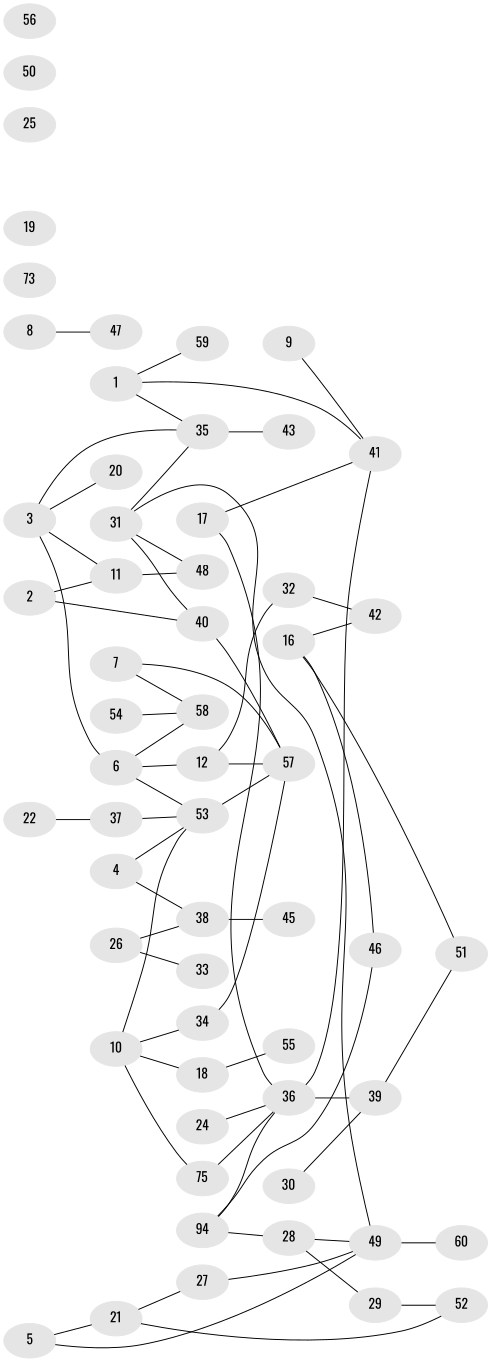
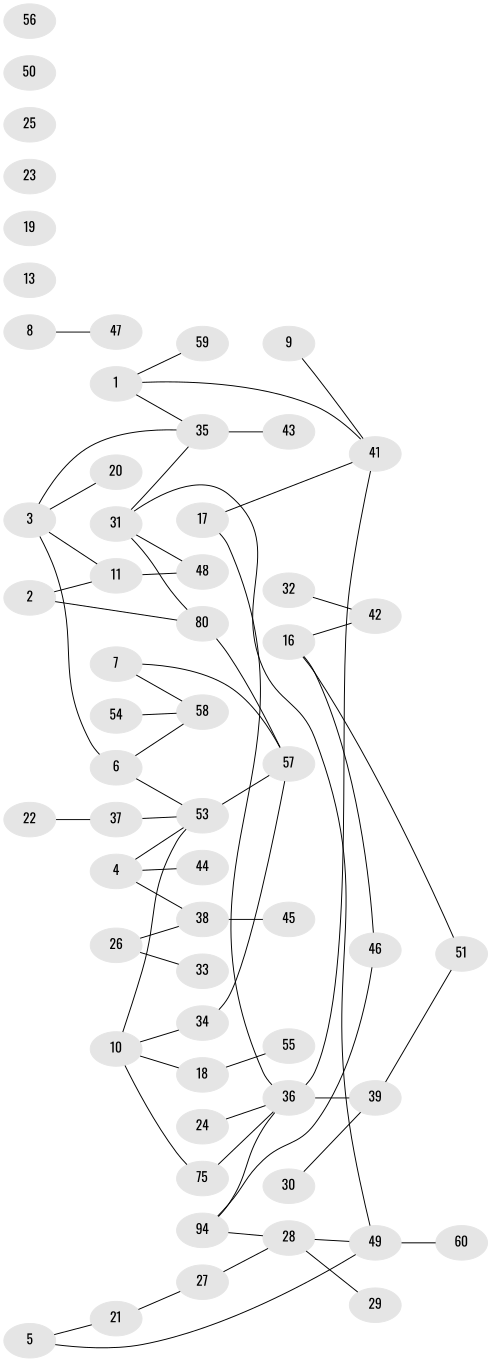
none -> (30, 177)
(30, 280) -> (30, 280)
(203, 624) -> (203, 624)
(203, 764) -> none
none -> (203, 868)
(292, 1269) -> (246, 1260)
(462, 1305) -> none
